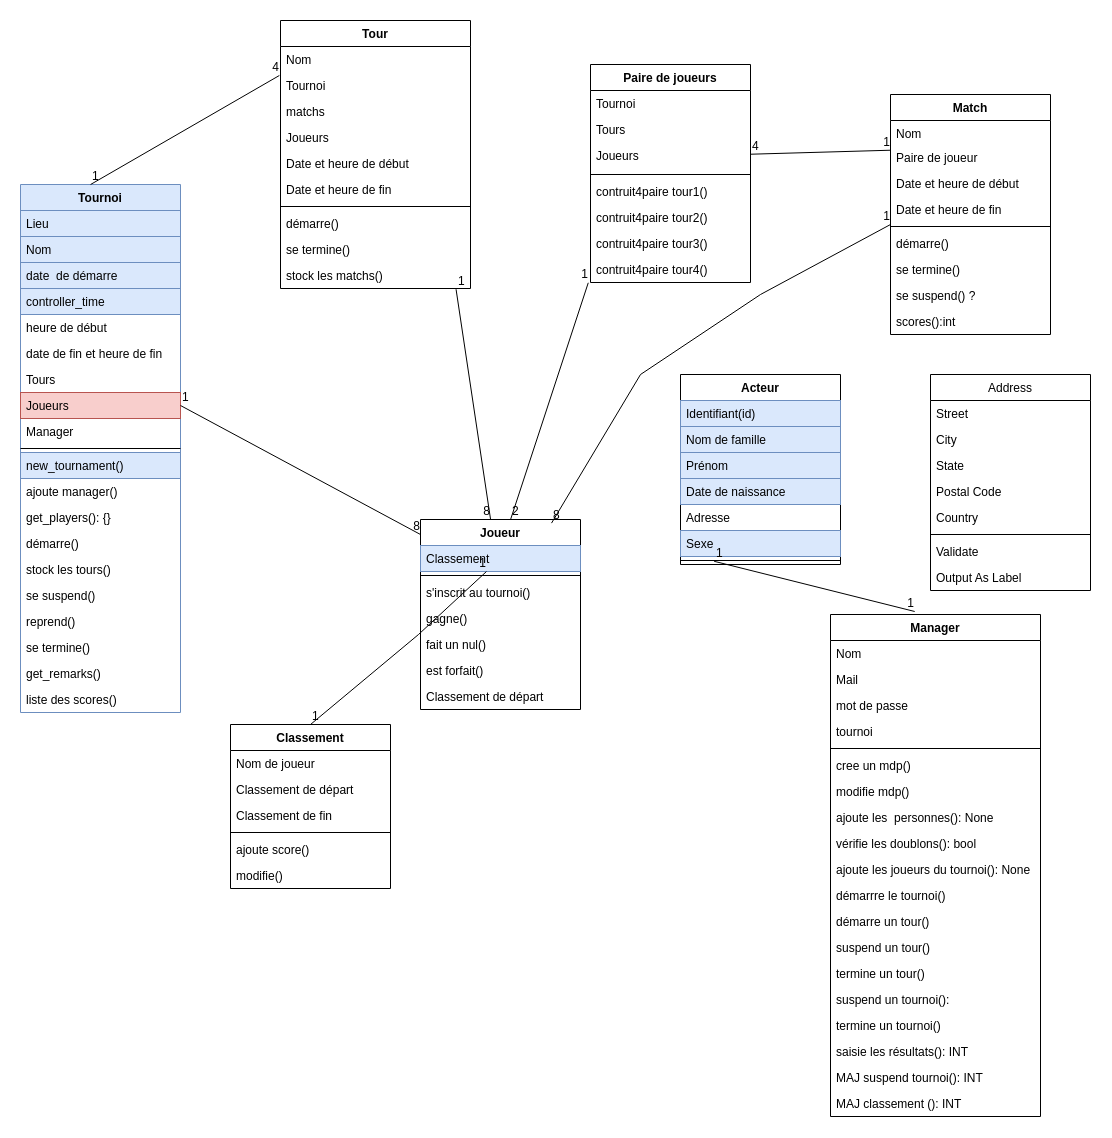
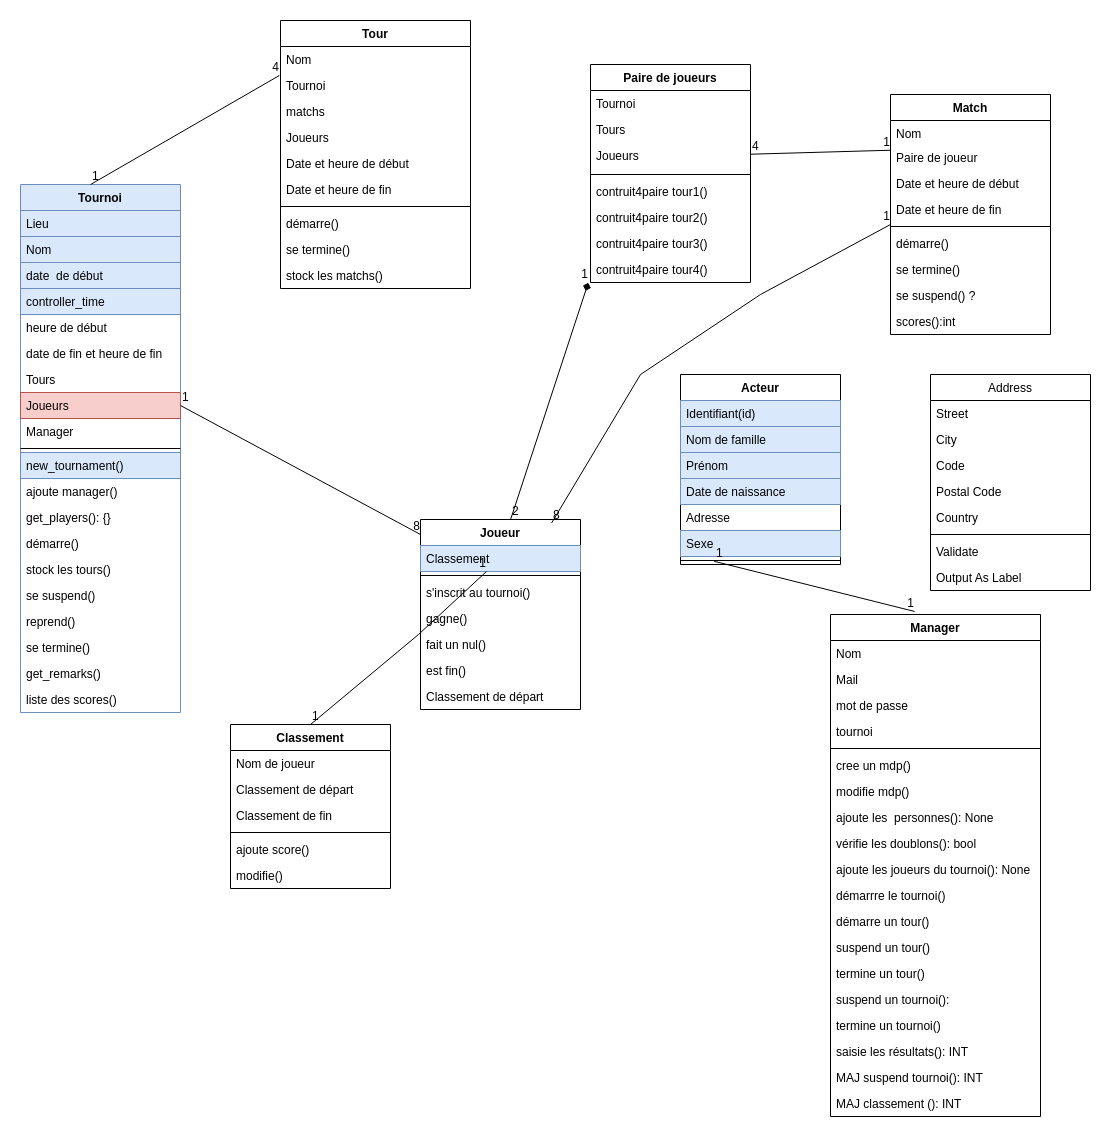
(77, 276) -> (70, 276)
(587, 288) -> (586, 291)
(473, 404) -> none
(953, 466) -> (949, 466)
(467, 671) -> (453, 671)
